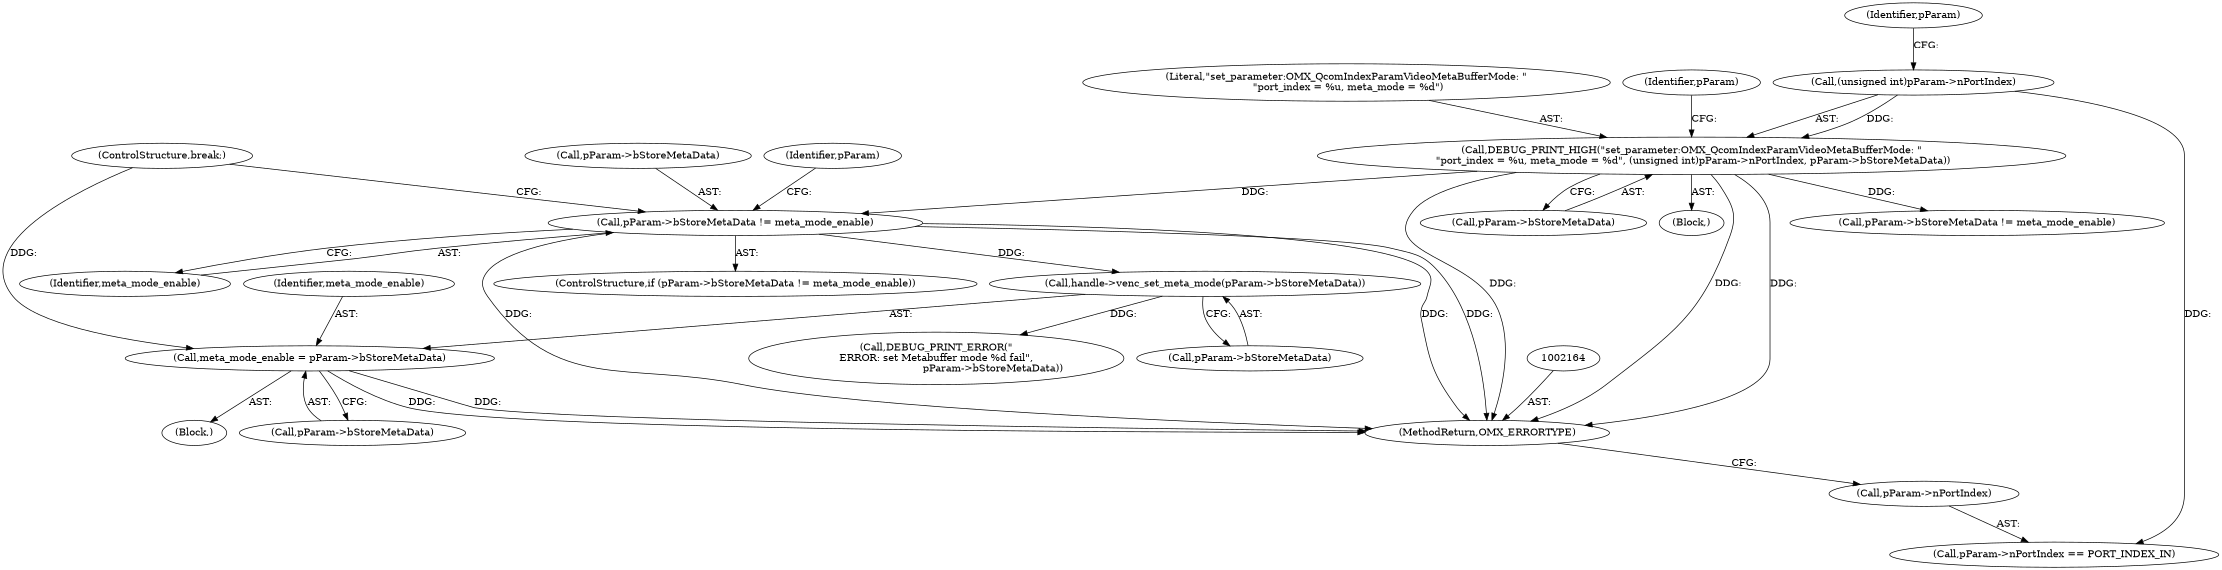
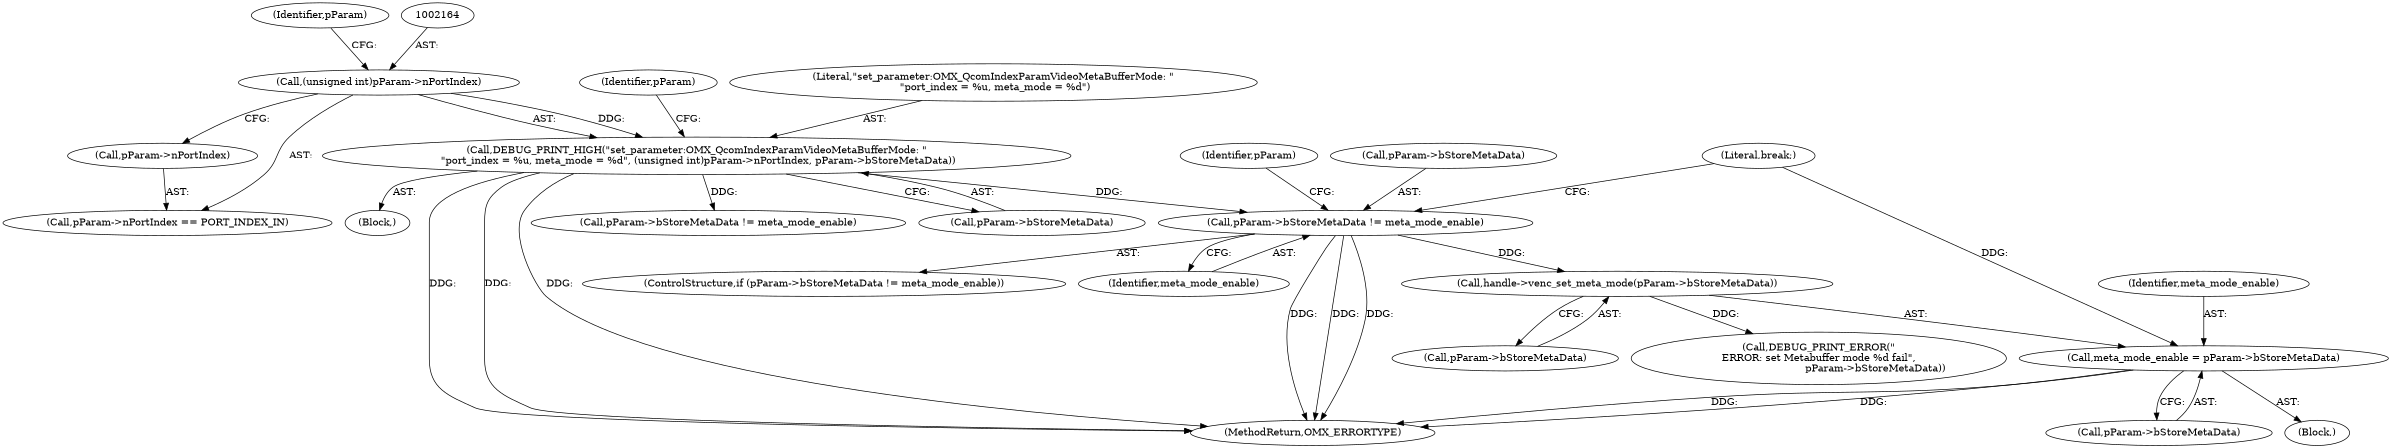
(162, 156) -> (1759, 156)
(2199, 314) -> (303, 156)
(1531, 394) -> (411, 46)
(1706, 463) -> (251, 112)
